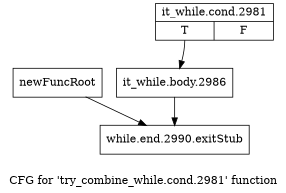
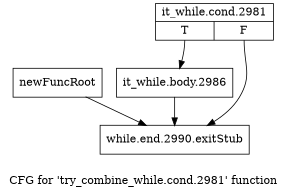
none -> (244, 87)
